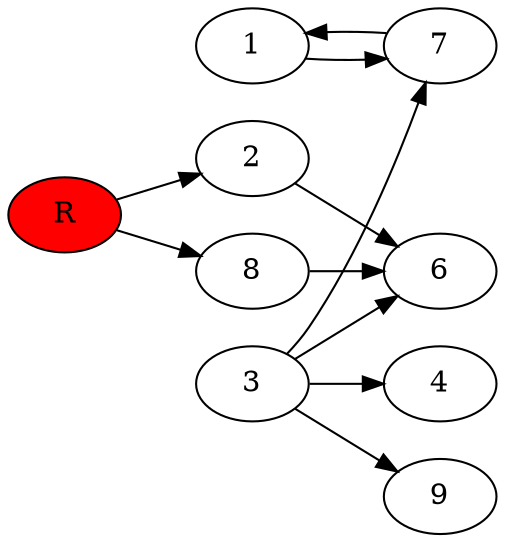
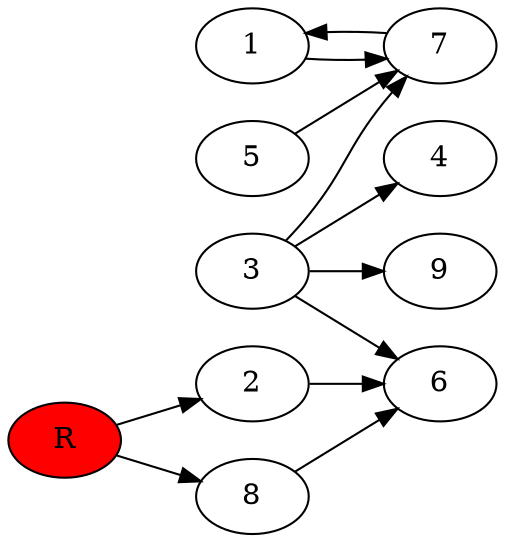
none -> (252, 159)
